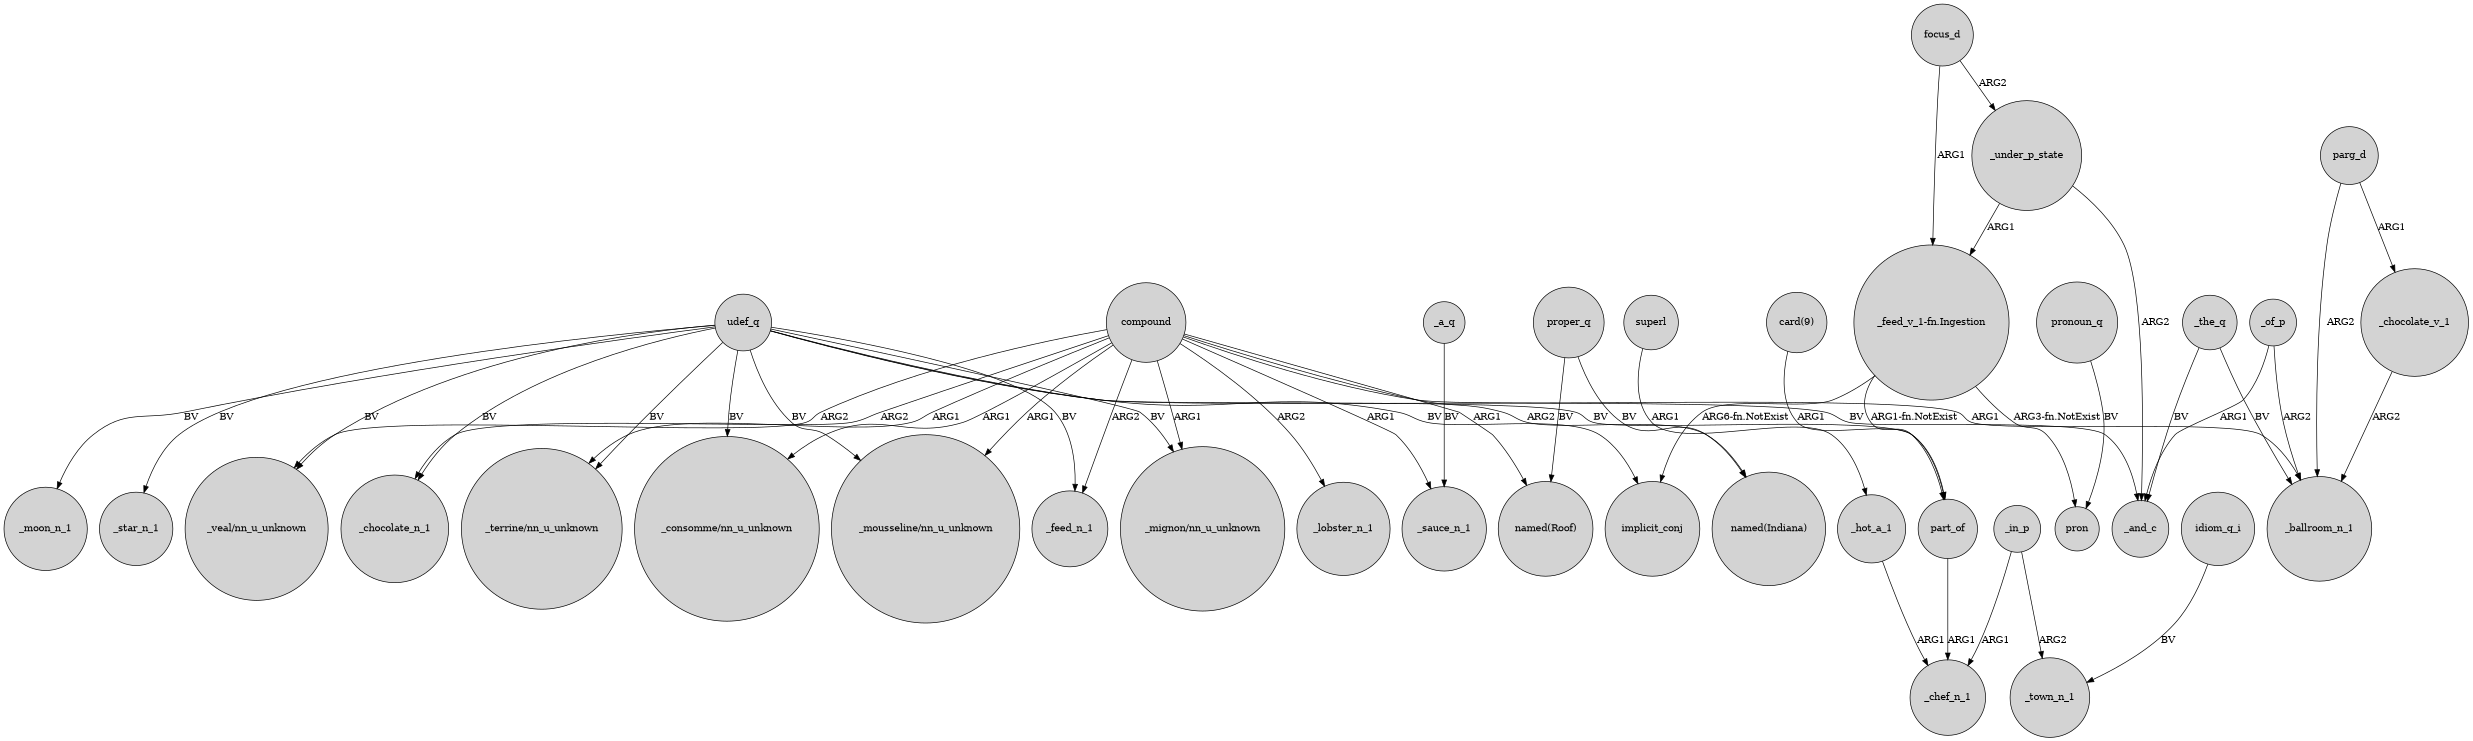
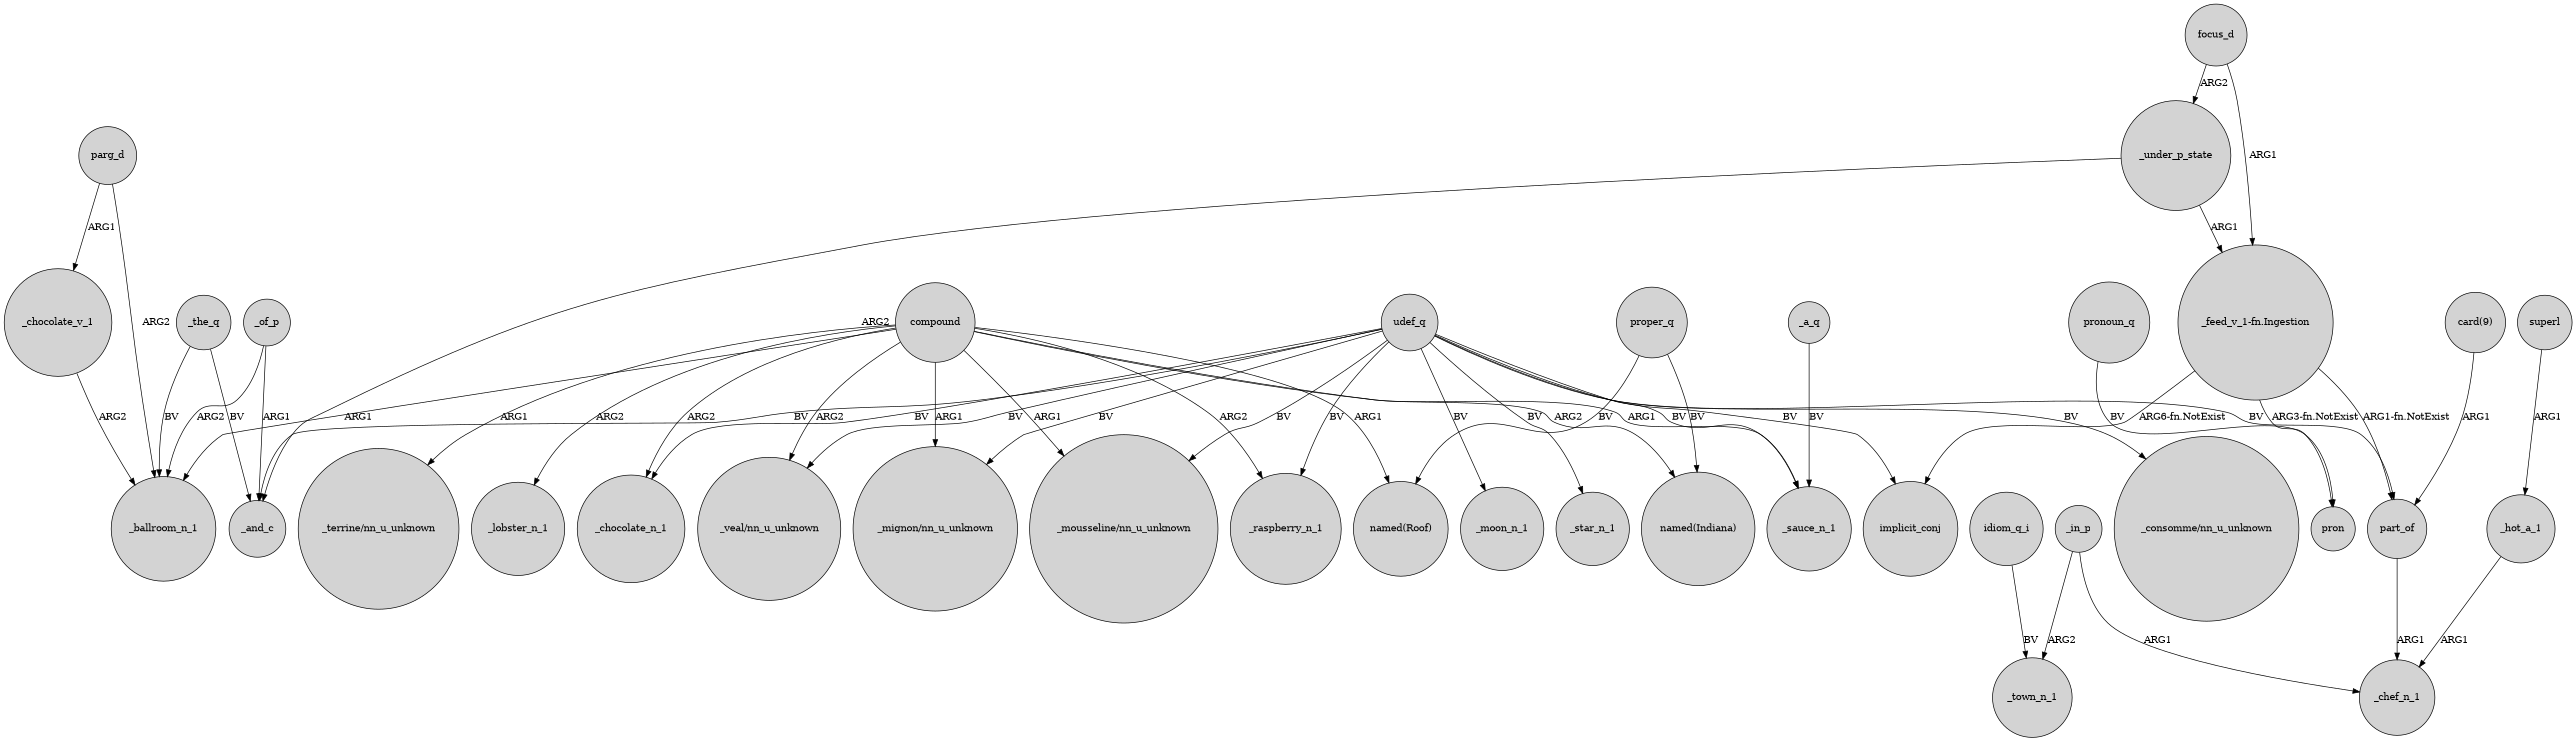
(661, 402) -> (1664, 416)
(959, 423) -> none
(1070, 529) -> (1286, 529)
